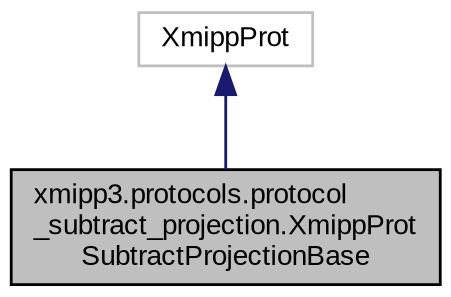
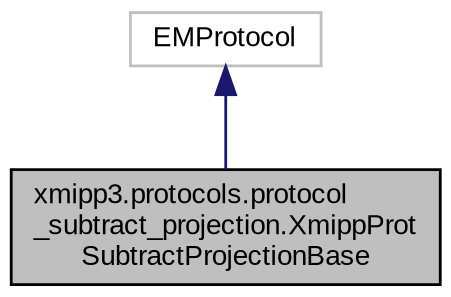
(226, 39) -> (226, 39)
